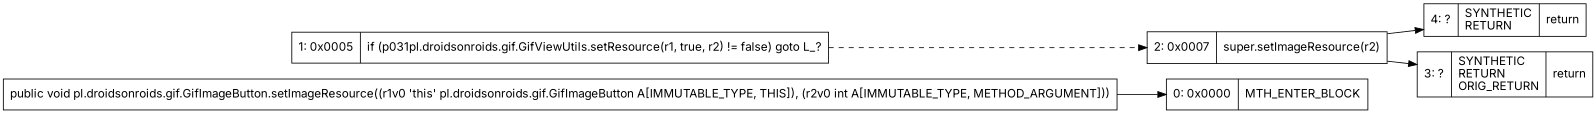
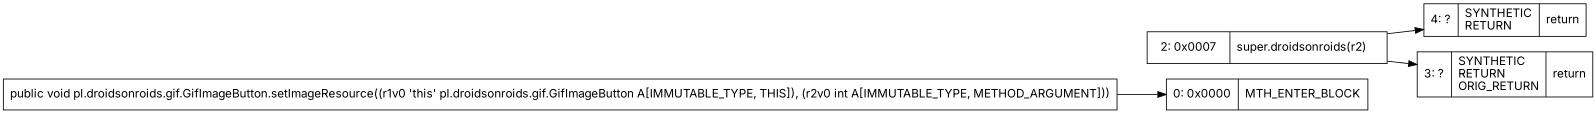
(1302, 47) -> (1302, 47)
(560, 48) -> none
